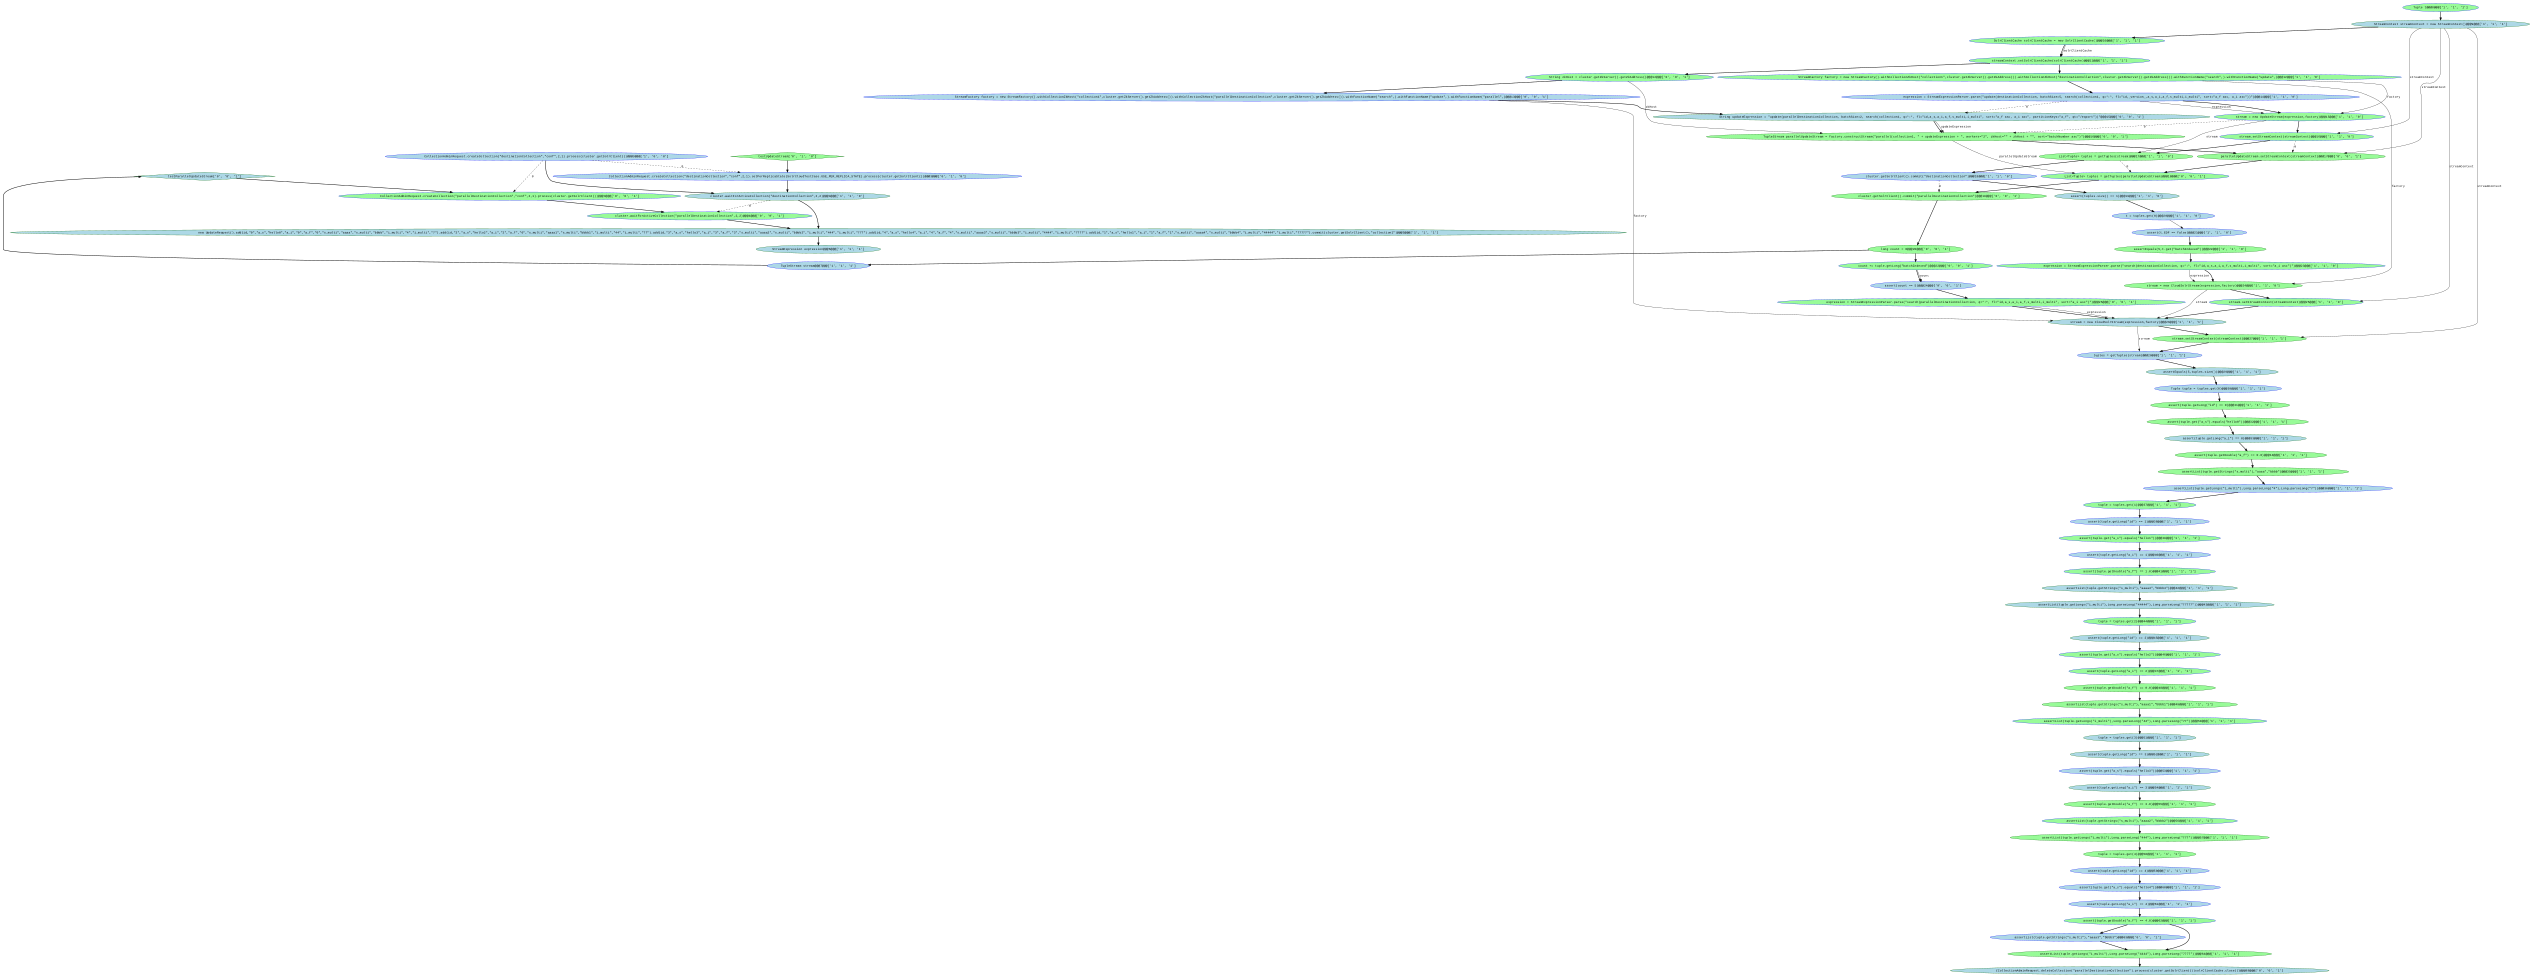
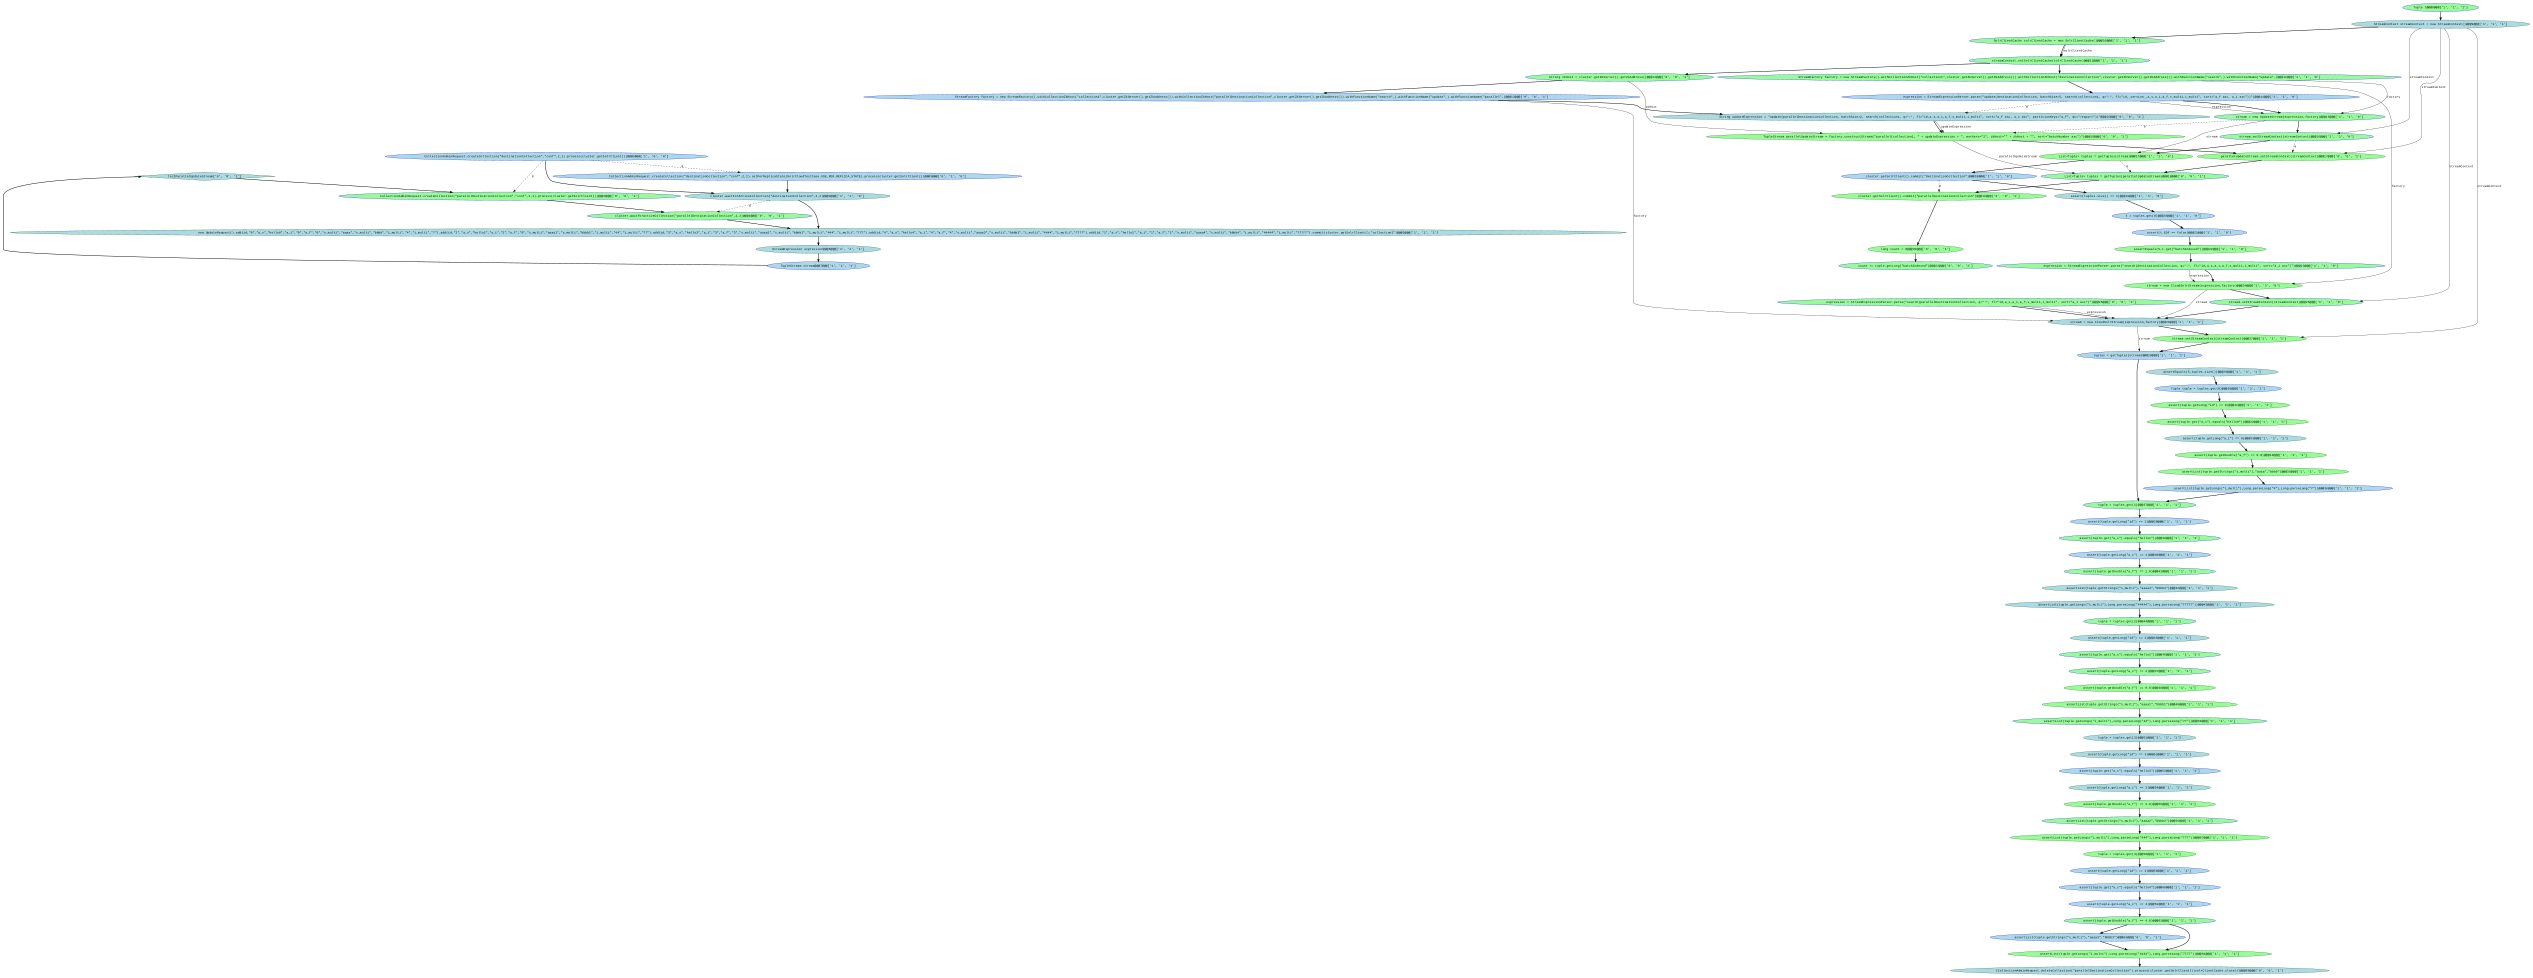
(787, 156) -> none
(2175, 224) -> (2175, 224)
(1370, 257) -> (818, 256)
(1923, 286) -> none
(2175, 363) -> (2137, 429)
